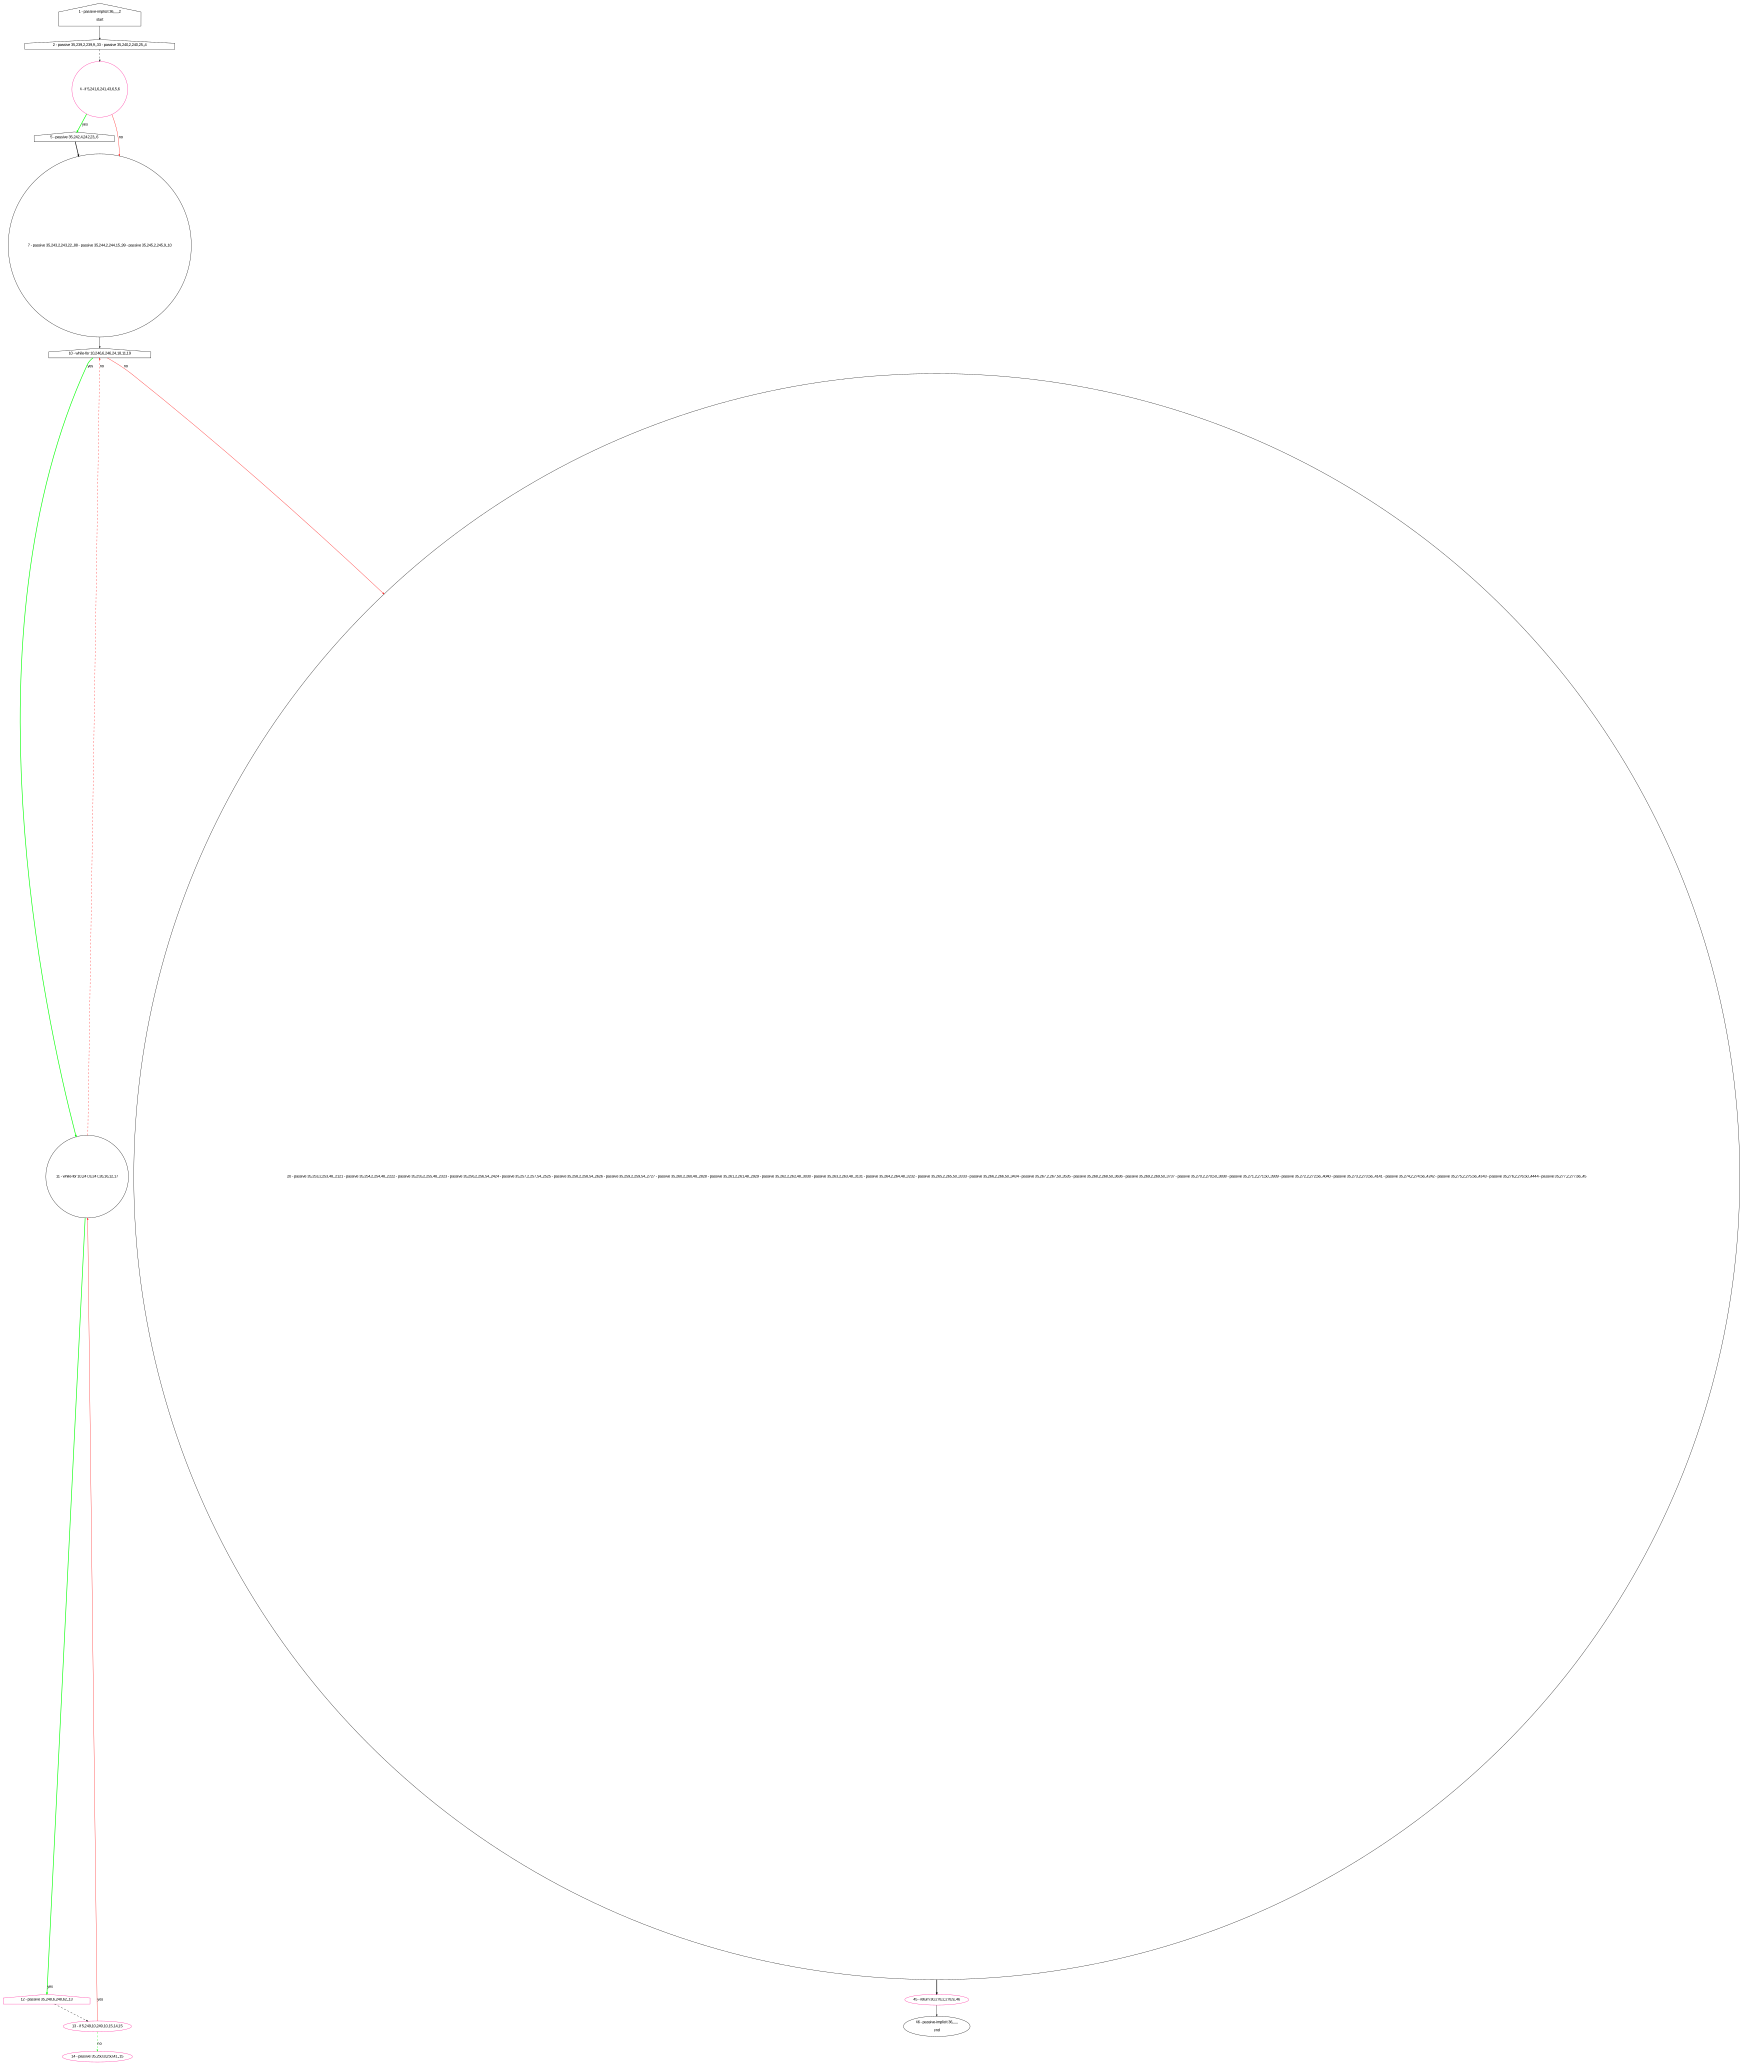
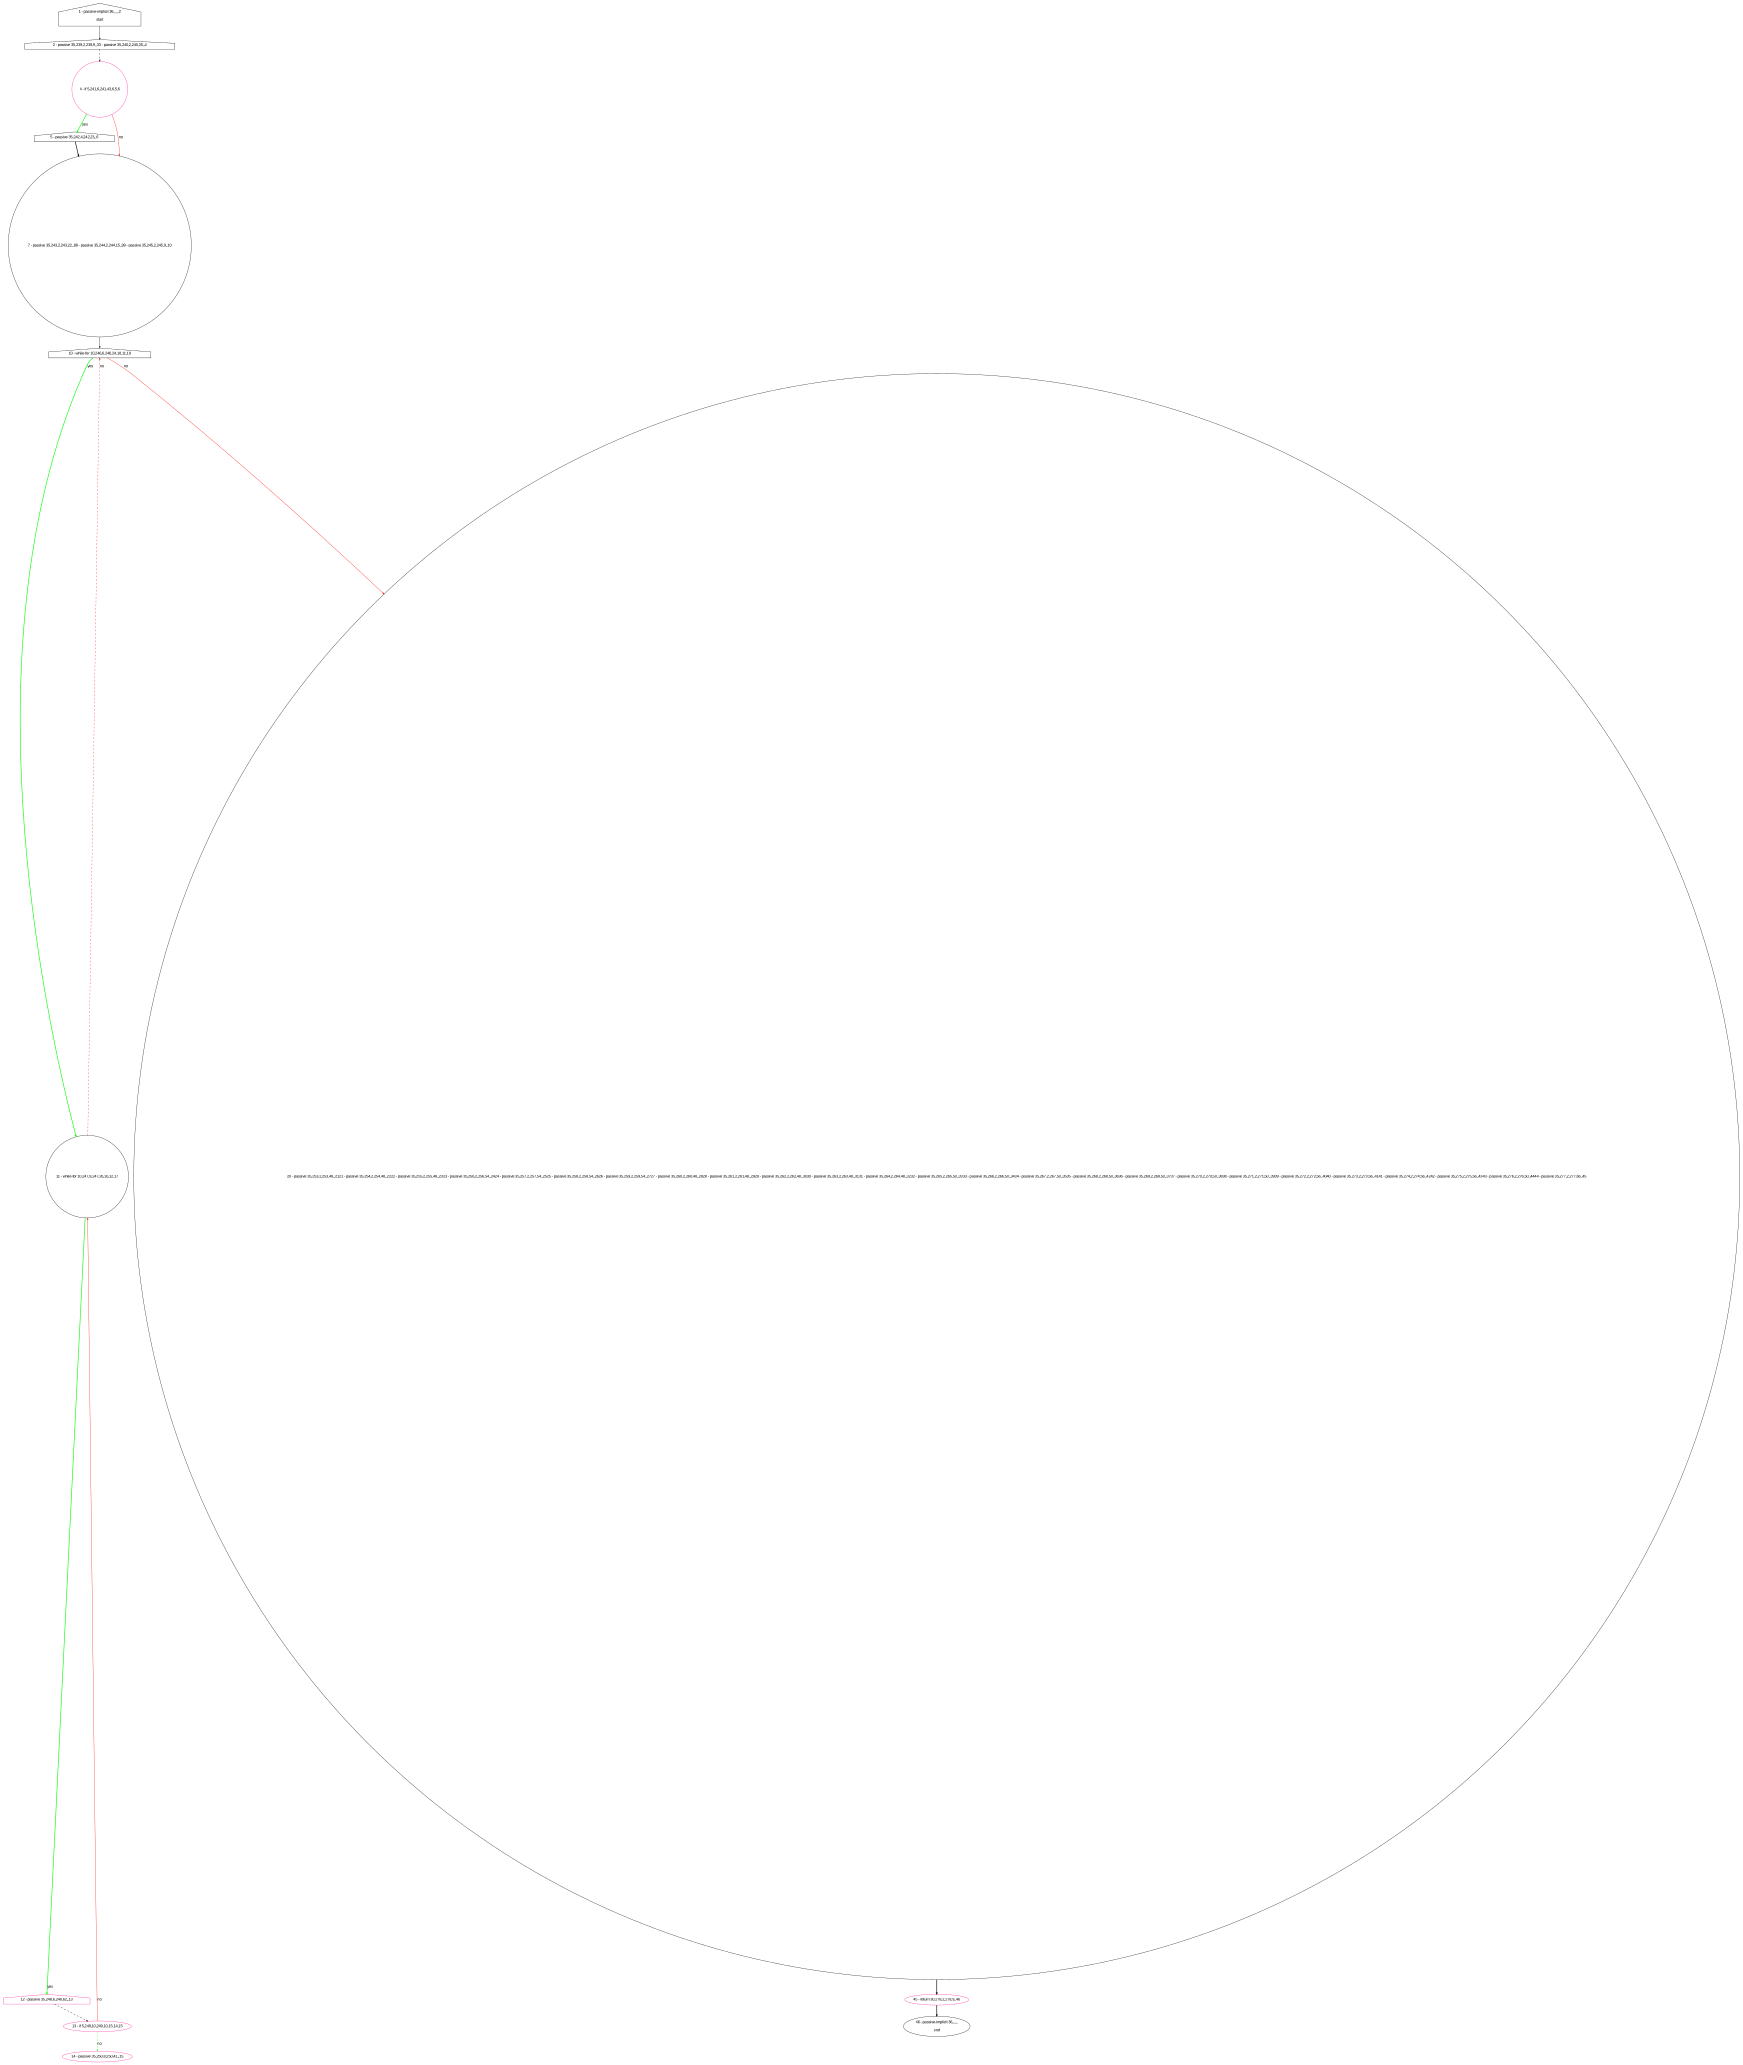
(100, 2000) -> (99, 2000)
(937, 2010) -> (937, 2010)
